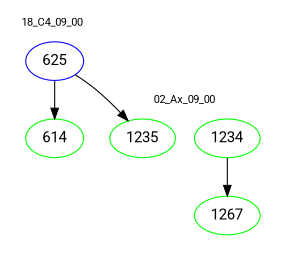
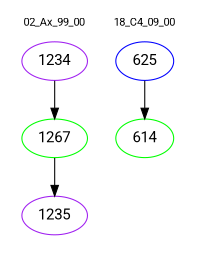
(108, 100) -> (55, 172)
(185, 100) -> (55, 23)
(143, 138) -> (55, 216)
(227, 138) -> (55, 61)
